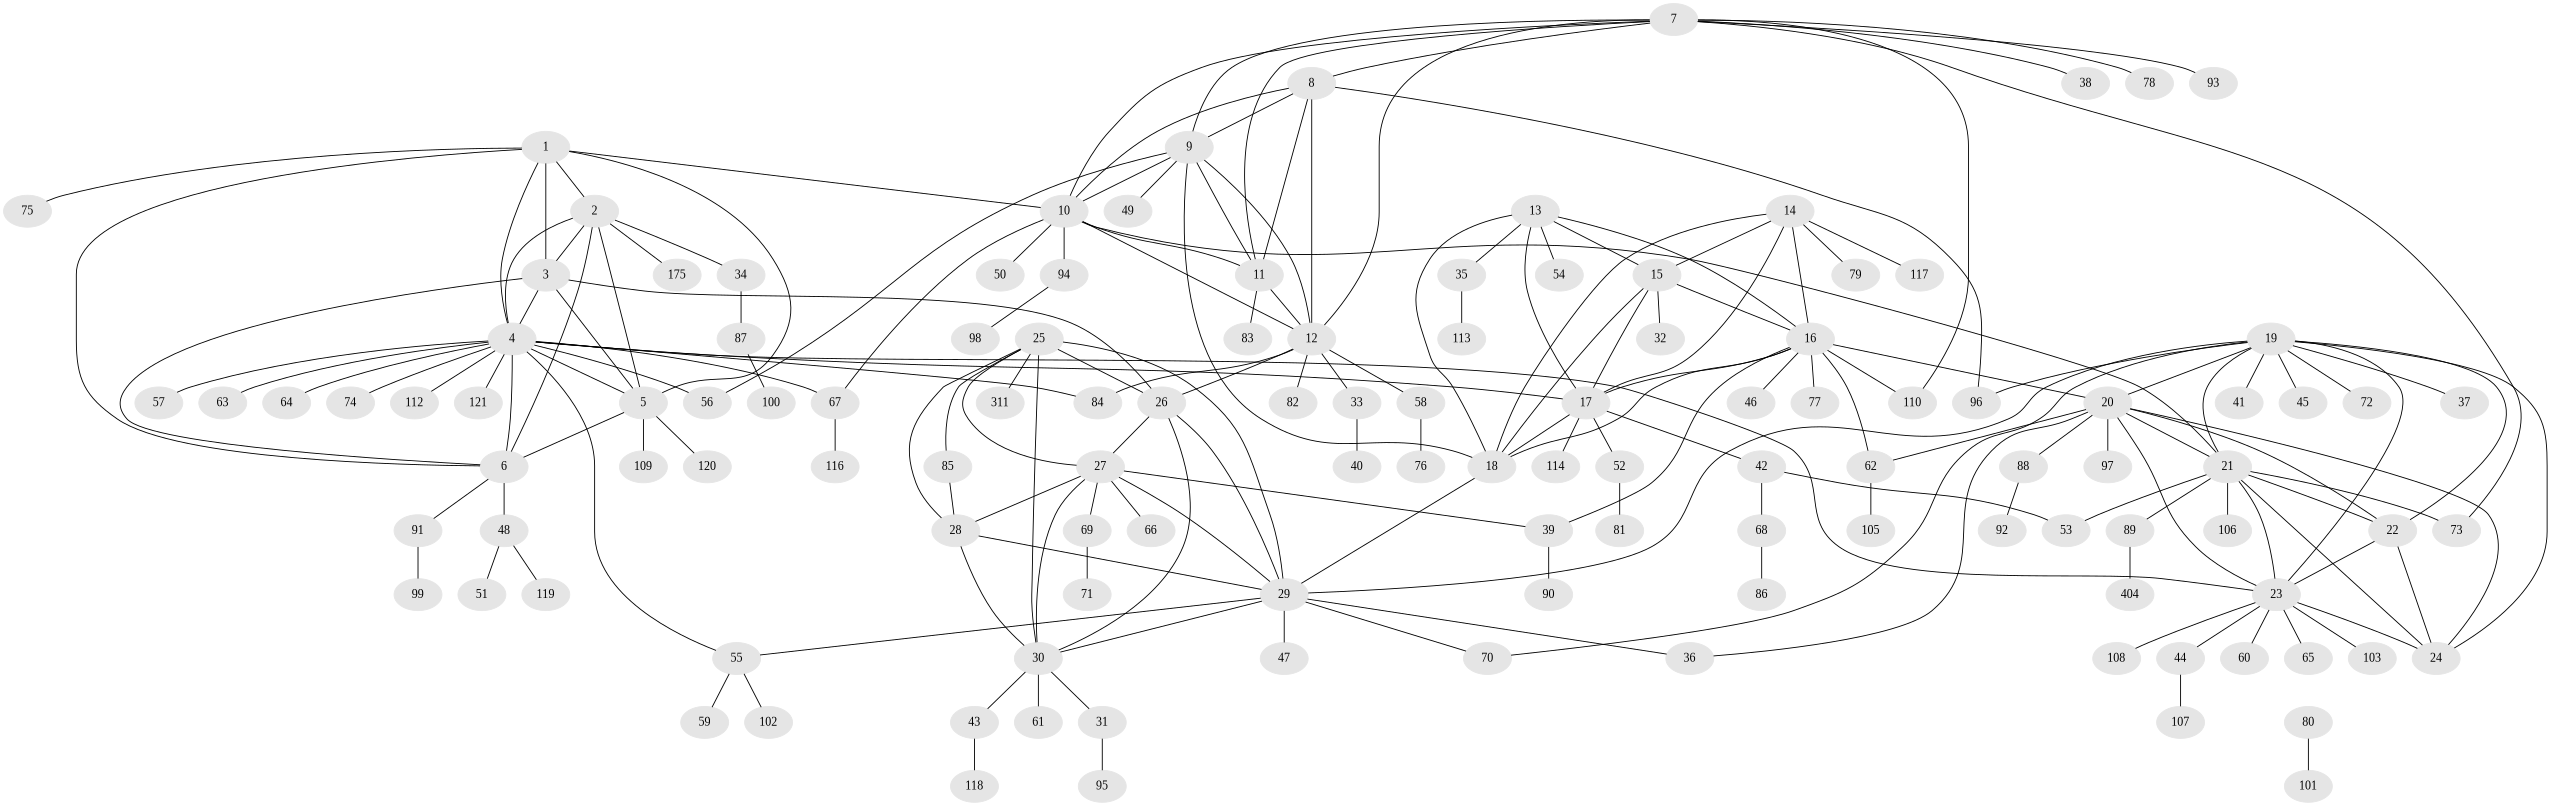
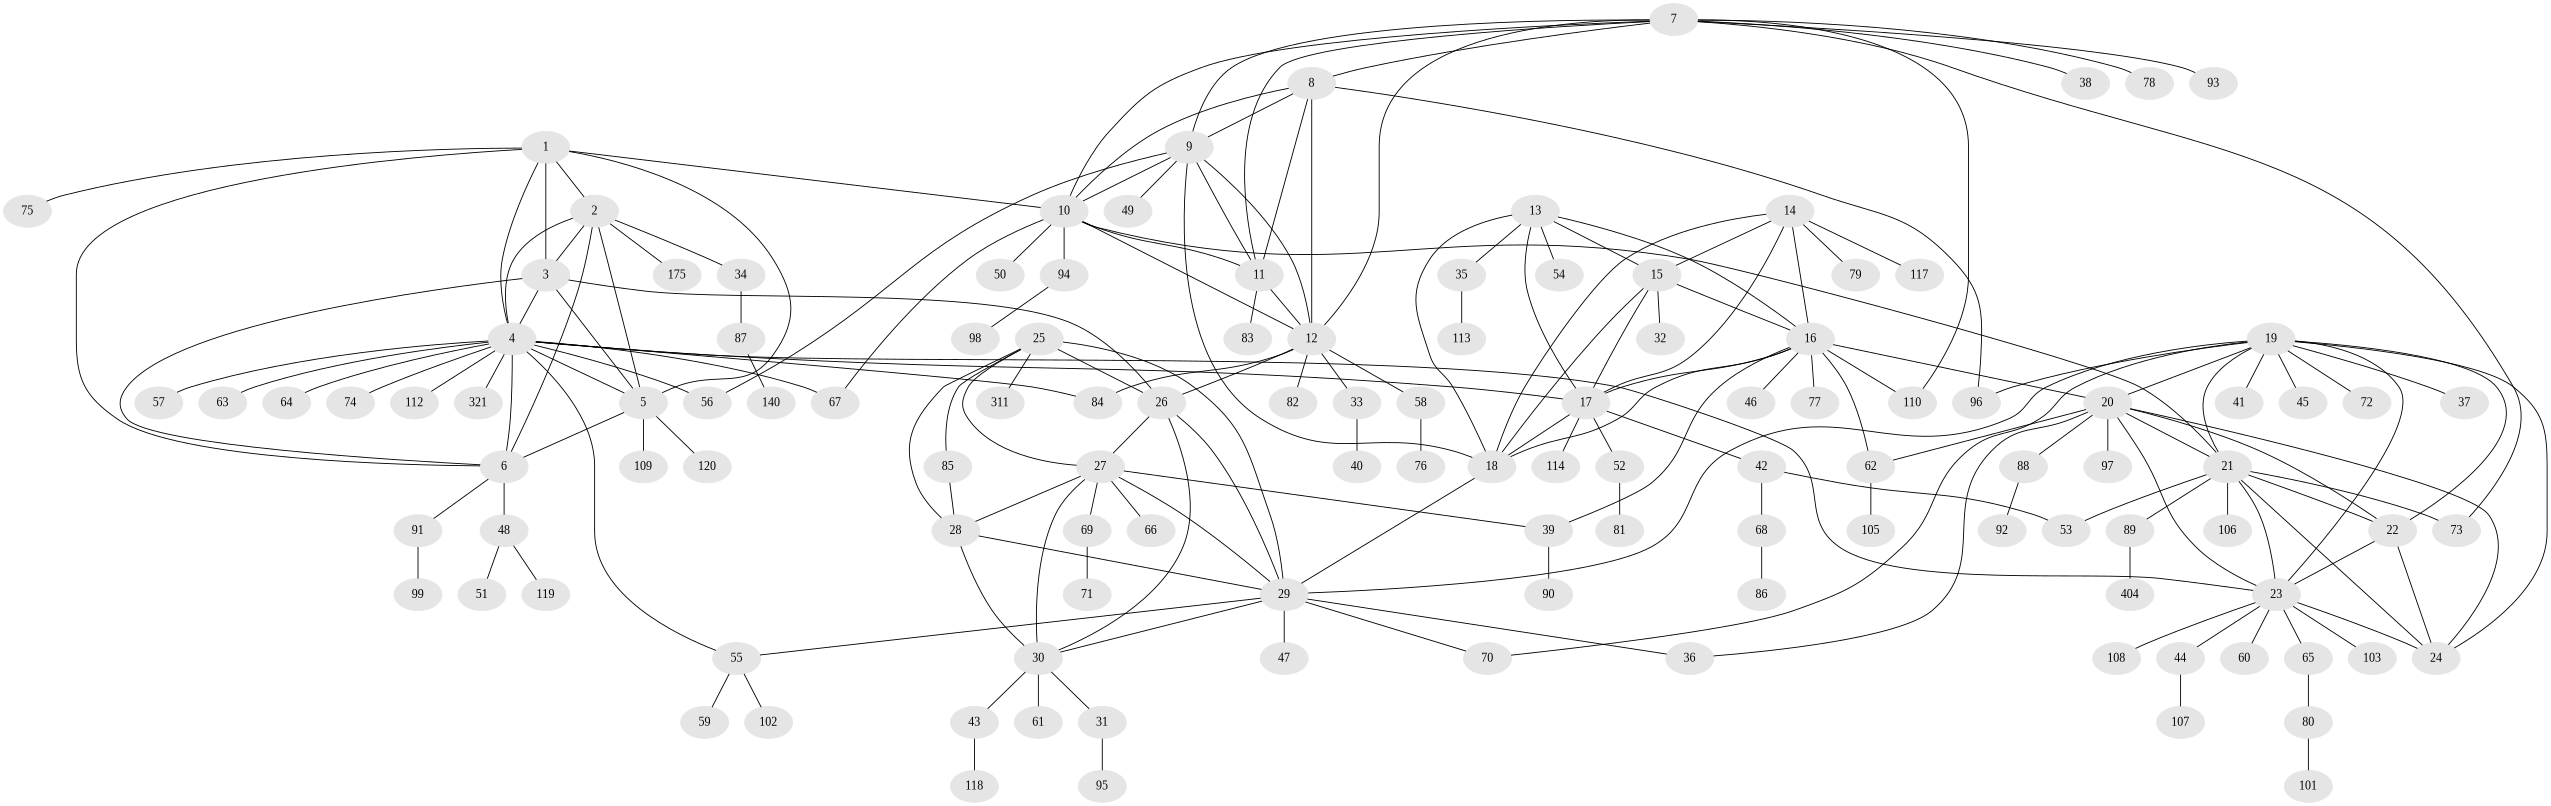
(478, 403) -> (478, 403)
(771, 403) -> (771, 403)
(835, 467) -> none
(1034, 506) -> none
none -> (2308, 691)
